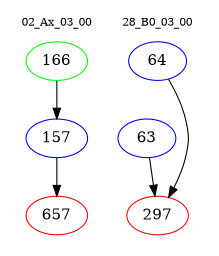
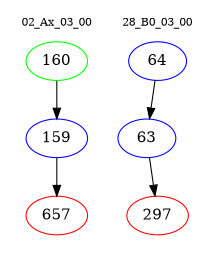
(57, 61) -> (57, 61)
(188, 133) -> (153, 94)
(57, 138) -> (57, 138)
